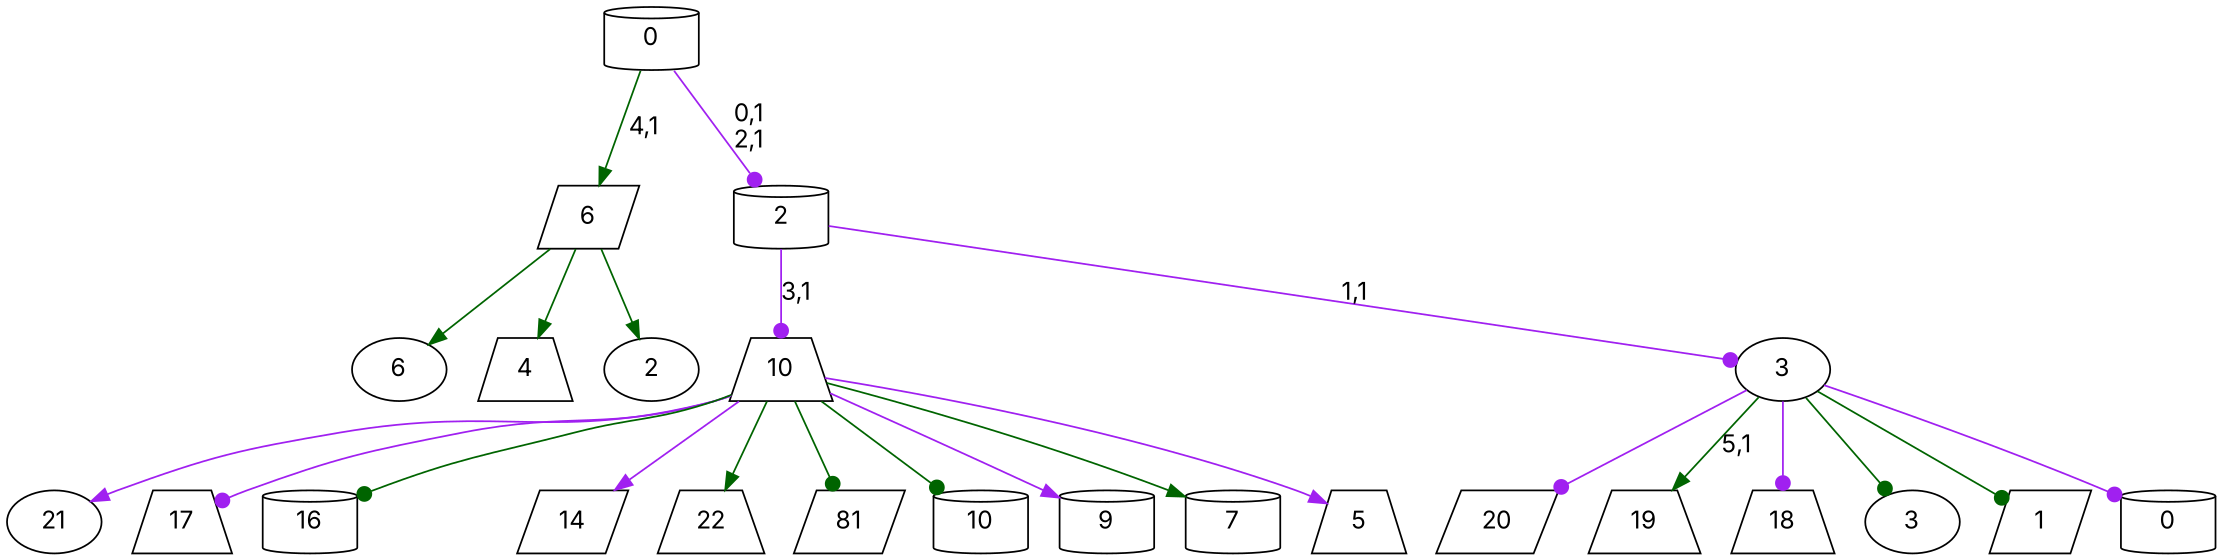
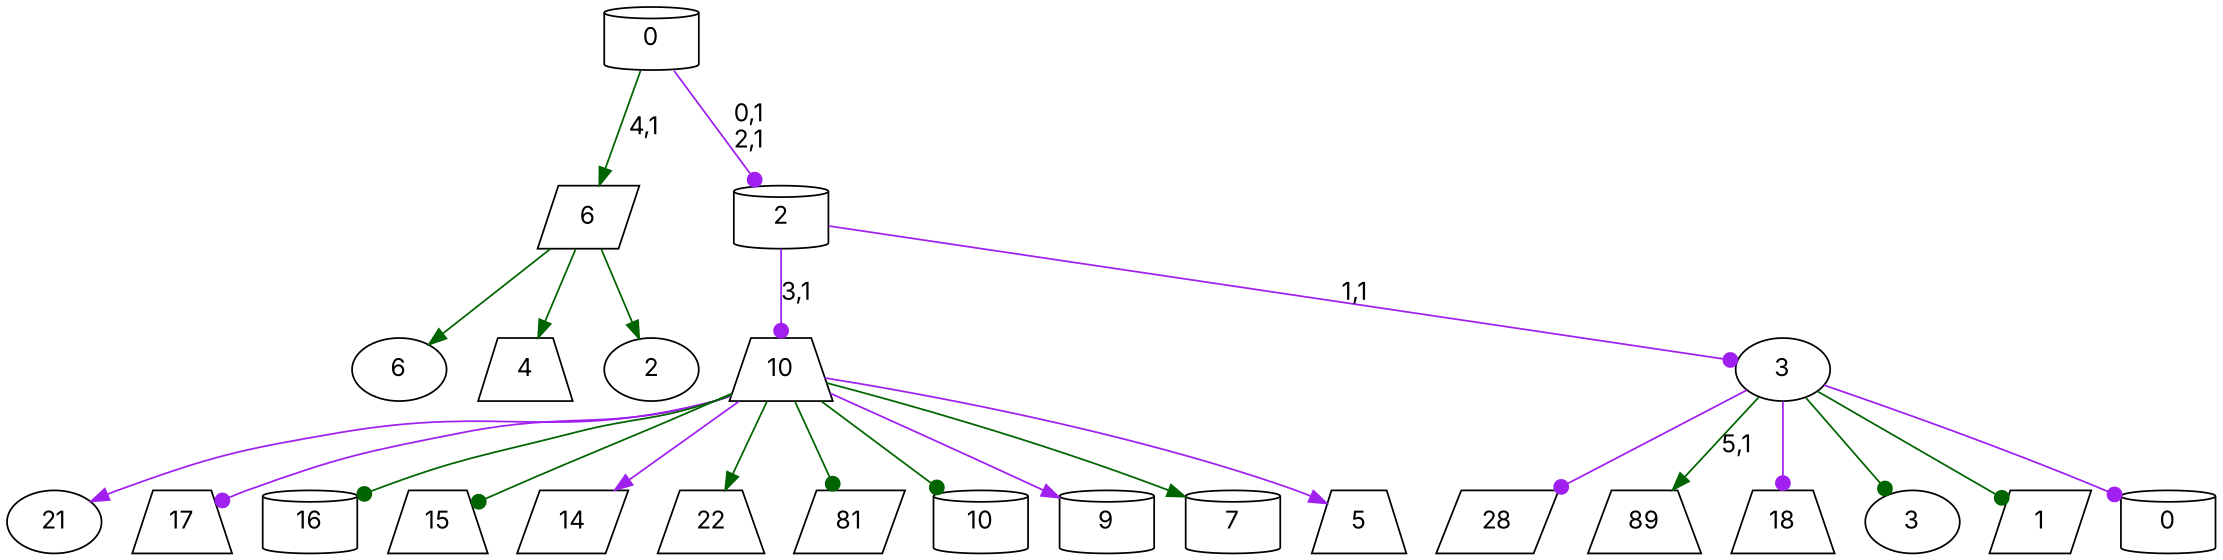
none -> (438, 522)
(1497, 522) -> (1497, 522)
(1645, 522) -> (1645, 522)
